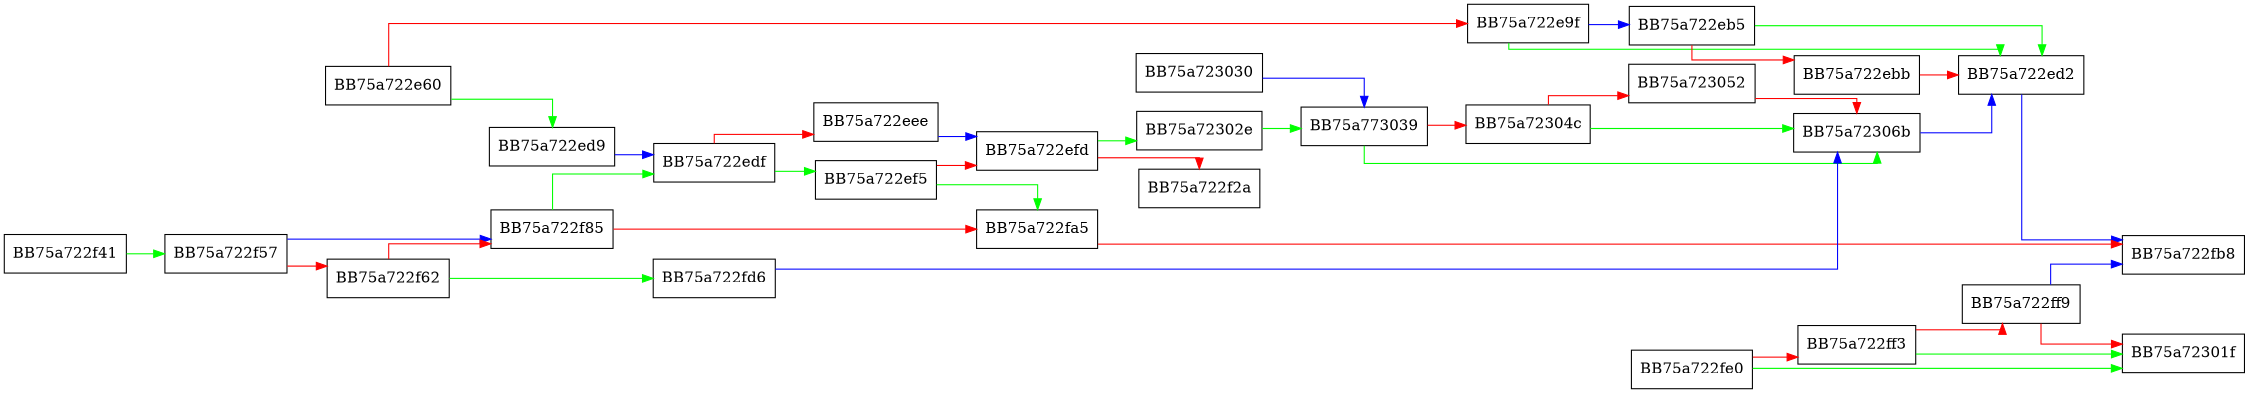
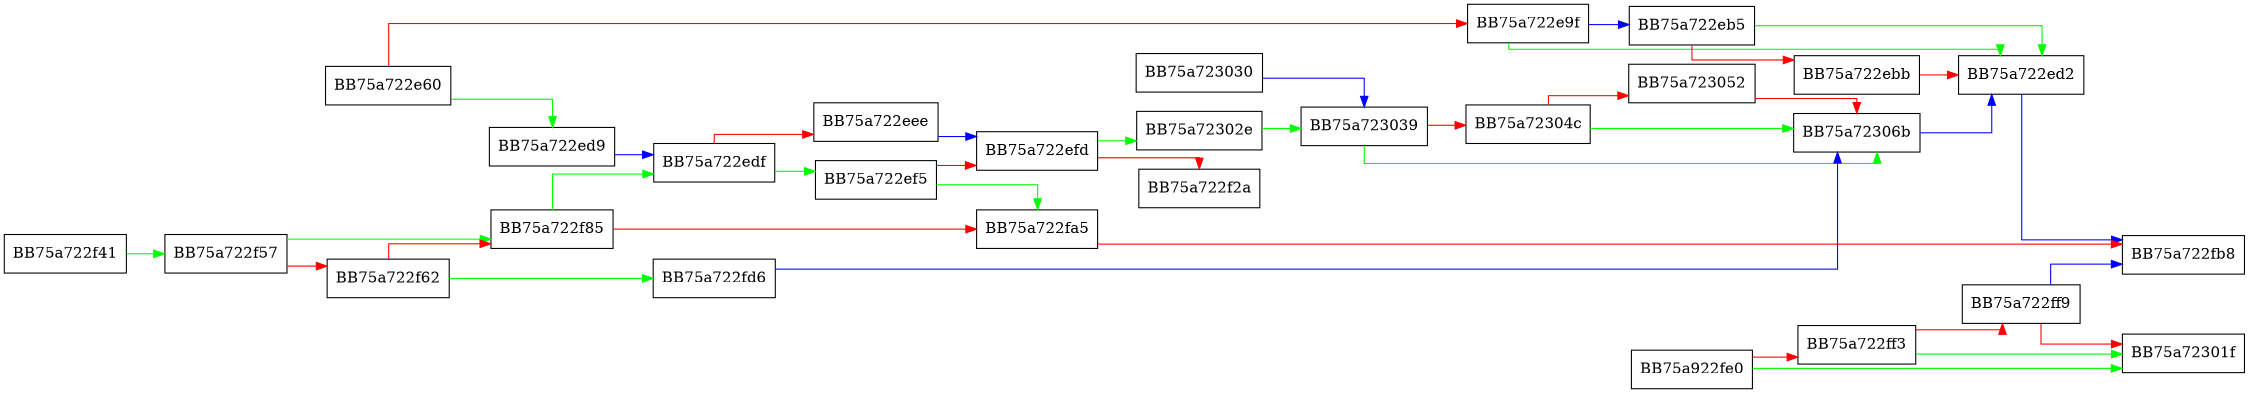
(1364, 126) -> (1364, 126)
(384, 239) -> (384, 239)
(1692, 369) -> (1692, 369)
